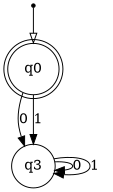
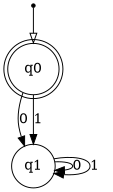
(33, 166) -> (33, 166)
